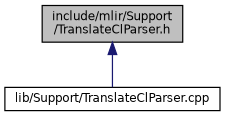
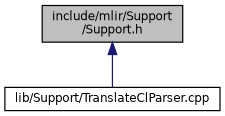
(112, 24) -> (112, 24)
